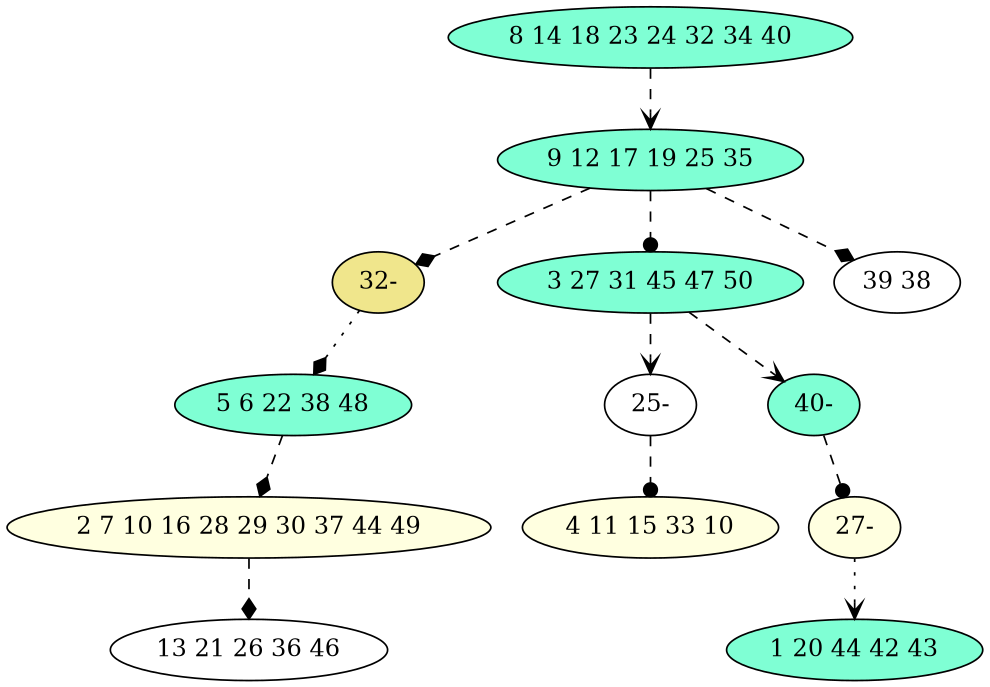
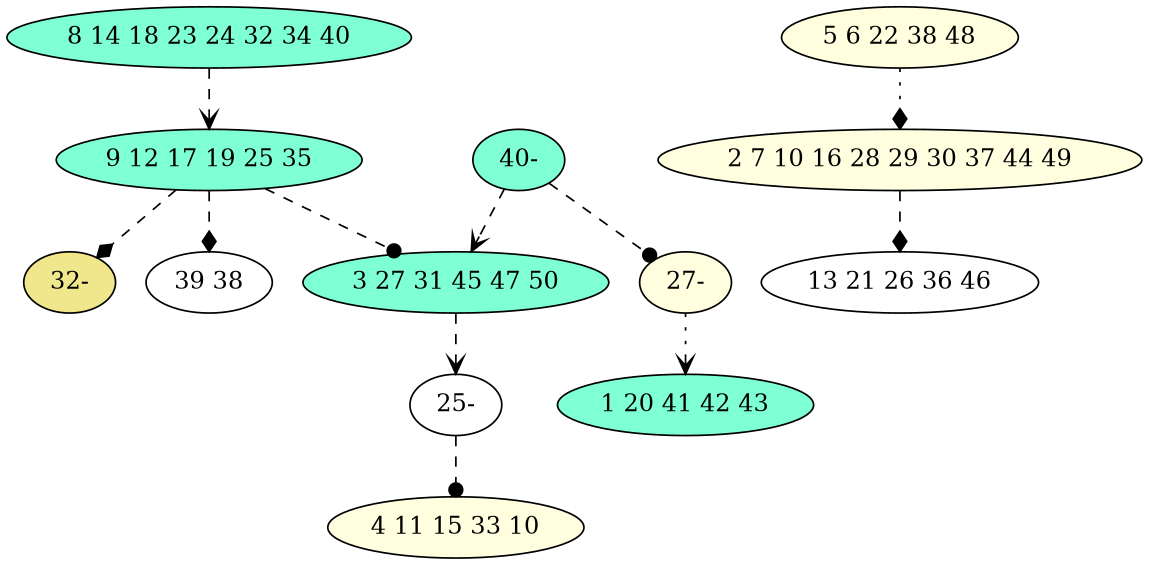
(343, 334) -> none
(730, 342) -> (492, 213)
(293, 405) -> (900, 37)
(275, 456) -> (900, 89)
(855, 650) -> (686, 405)
